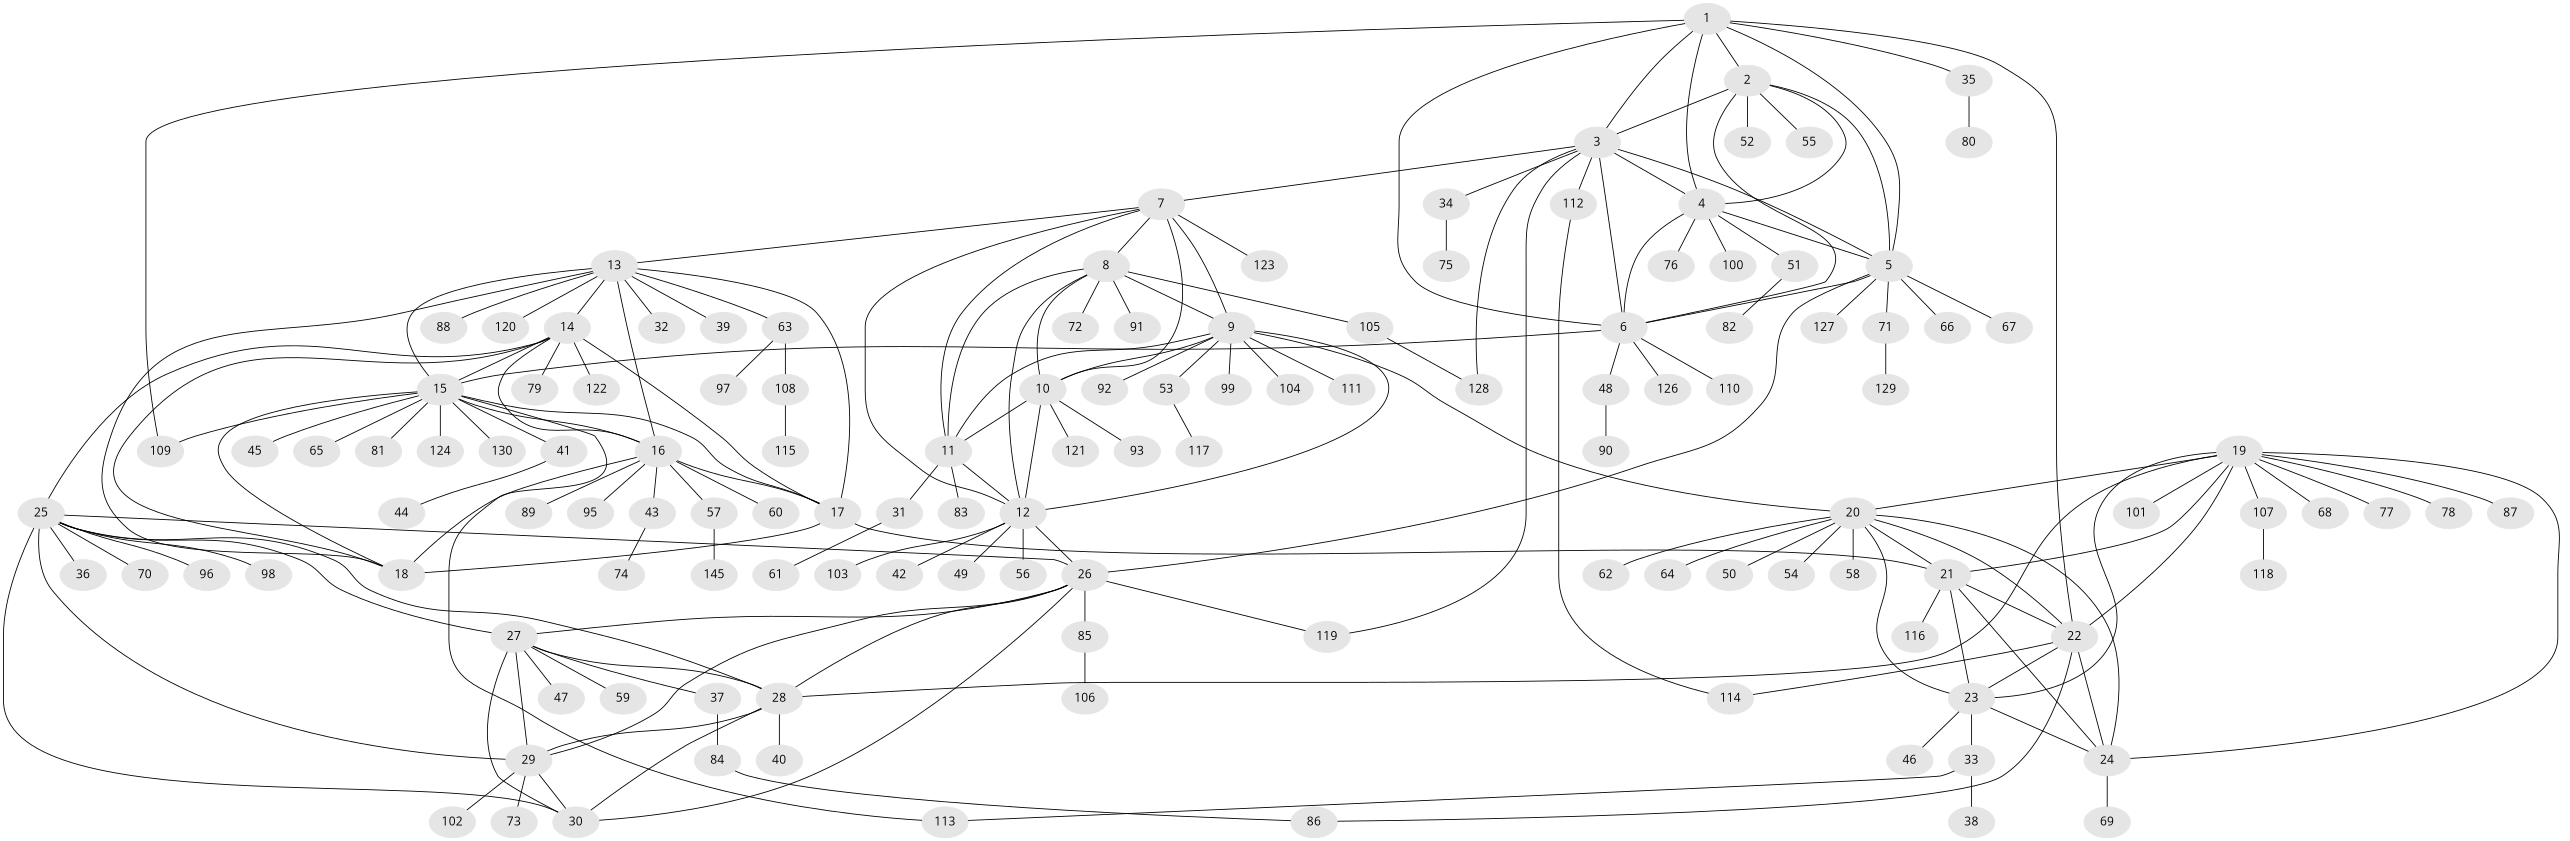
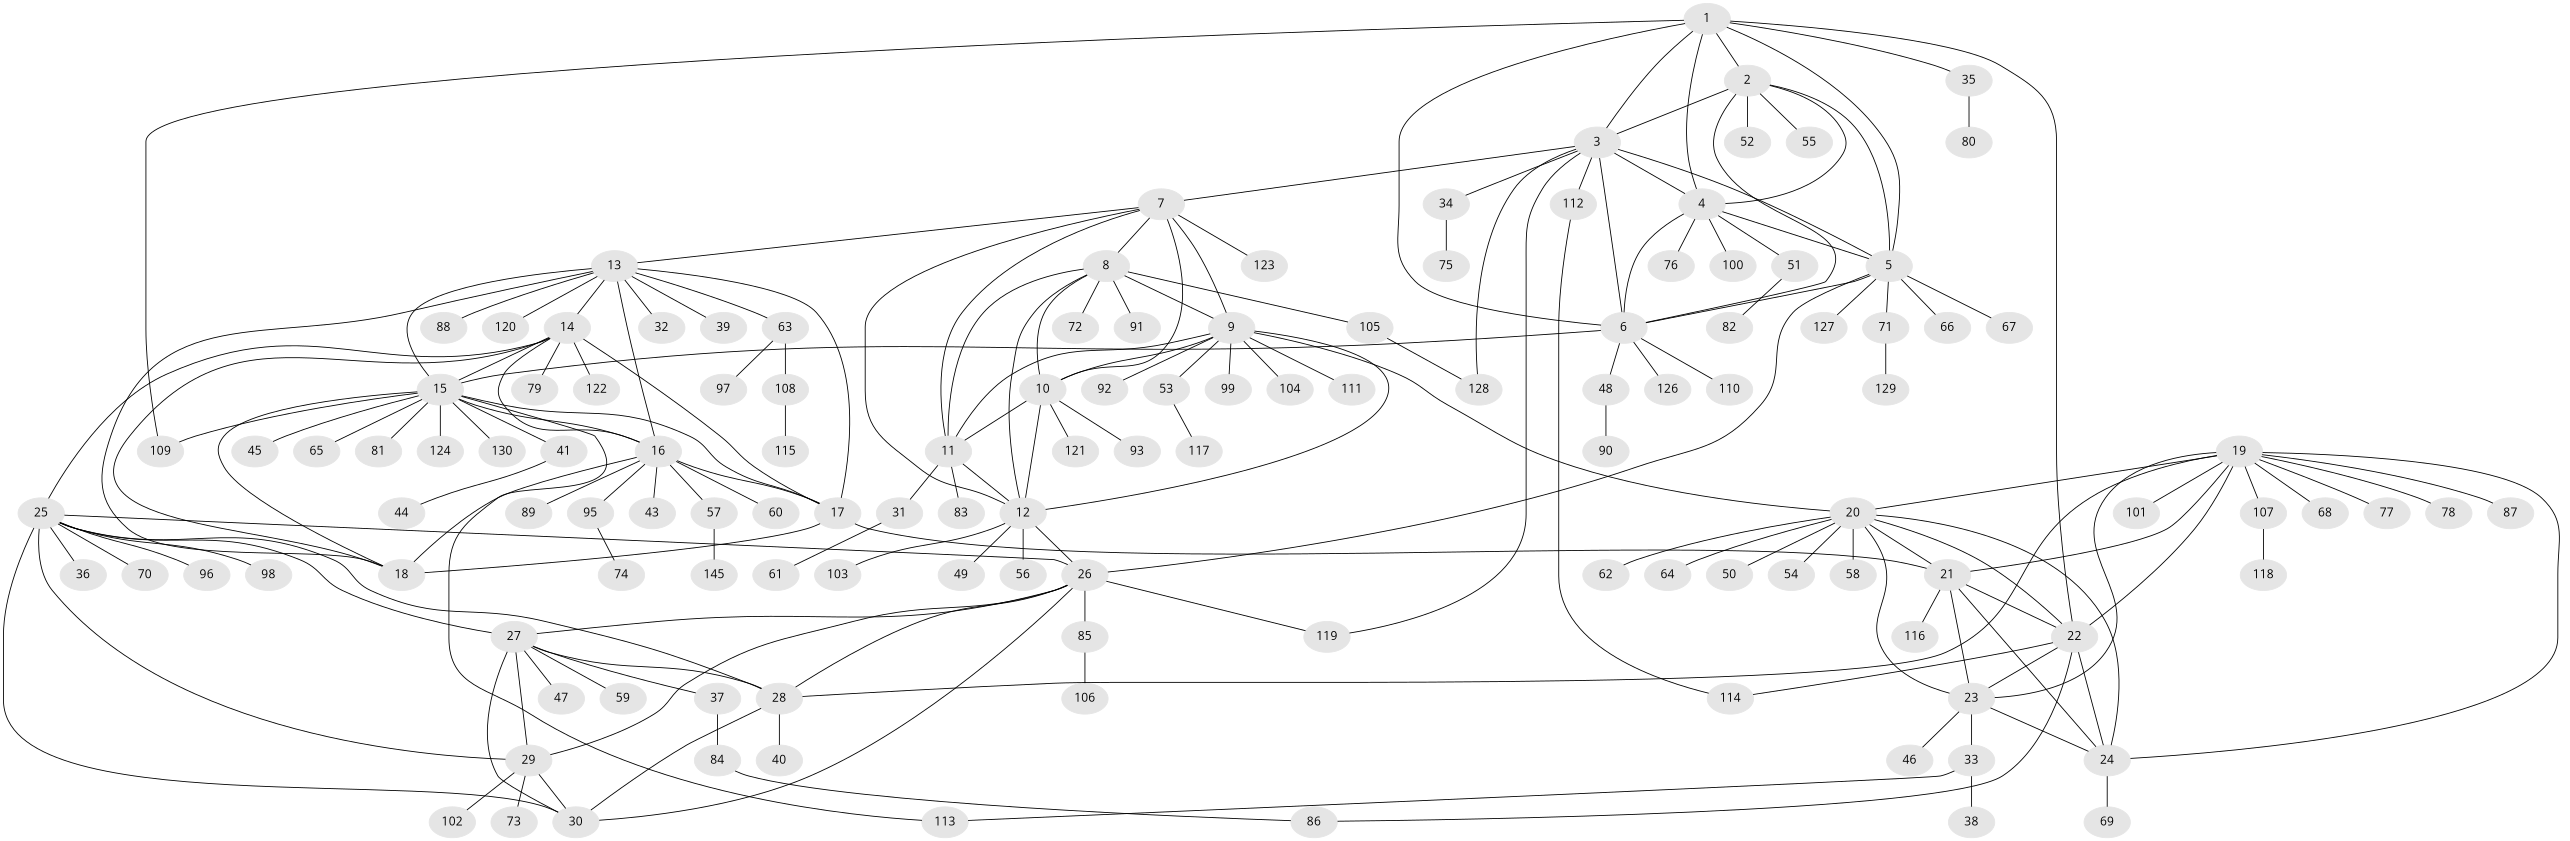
(636, 546) -> (606, 545)
(900, 575) -> none
(655, 730) -> none
